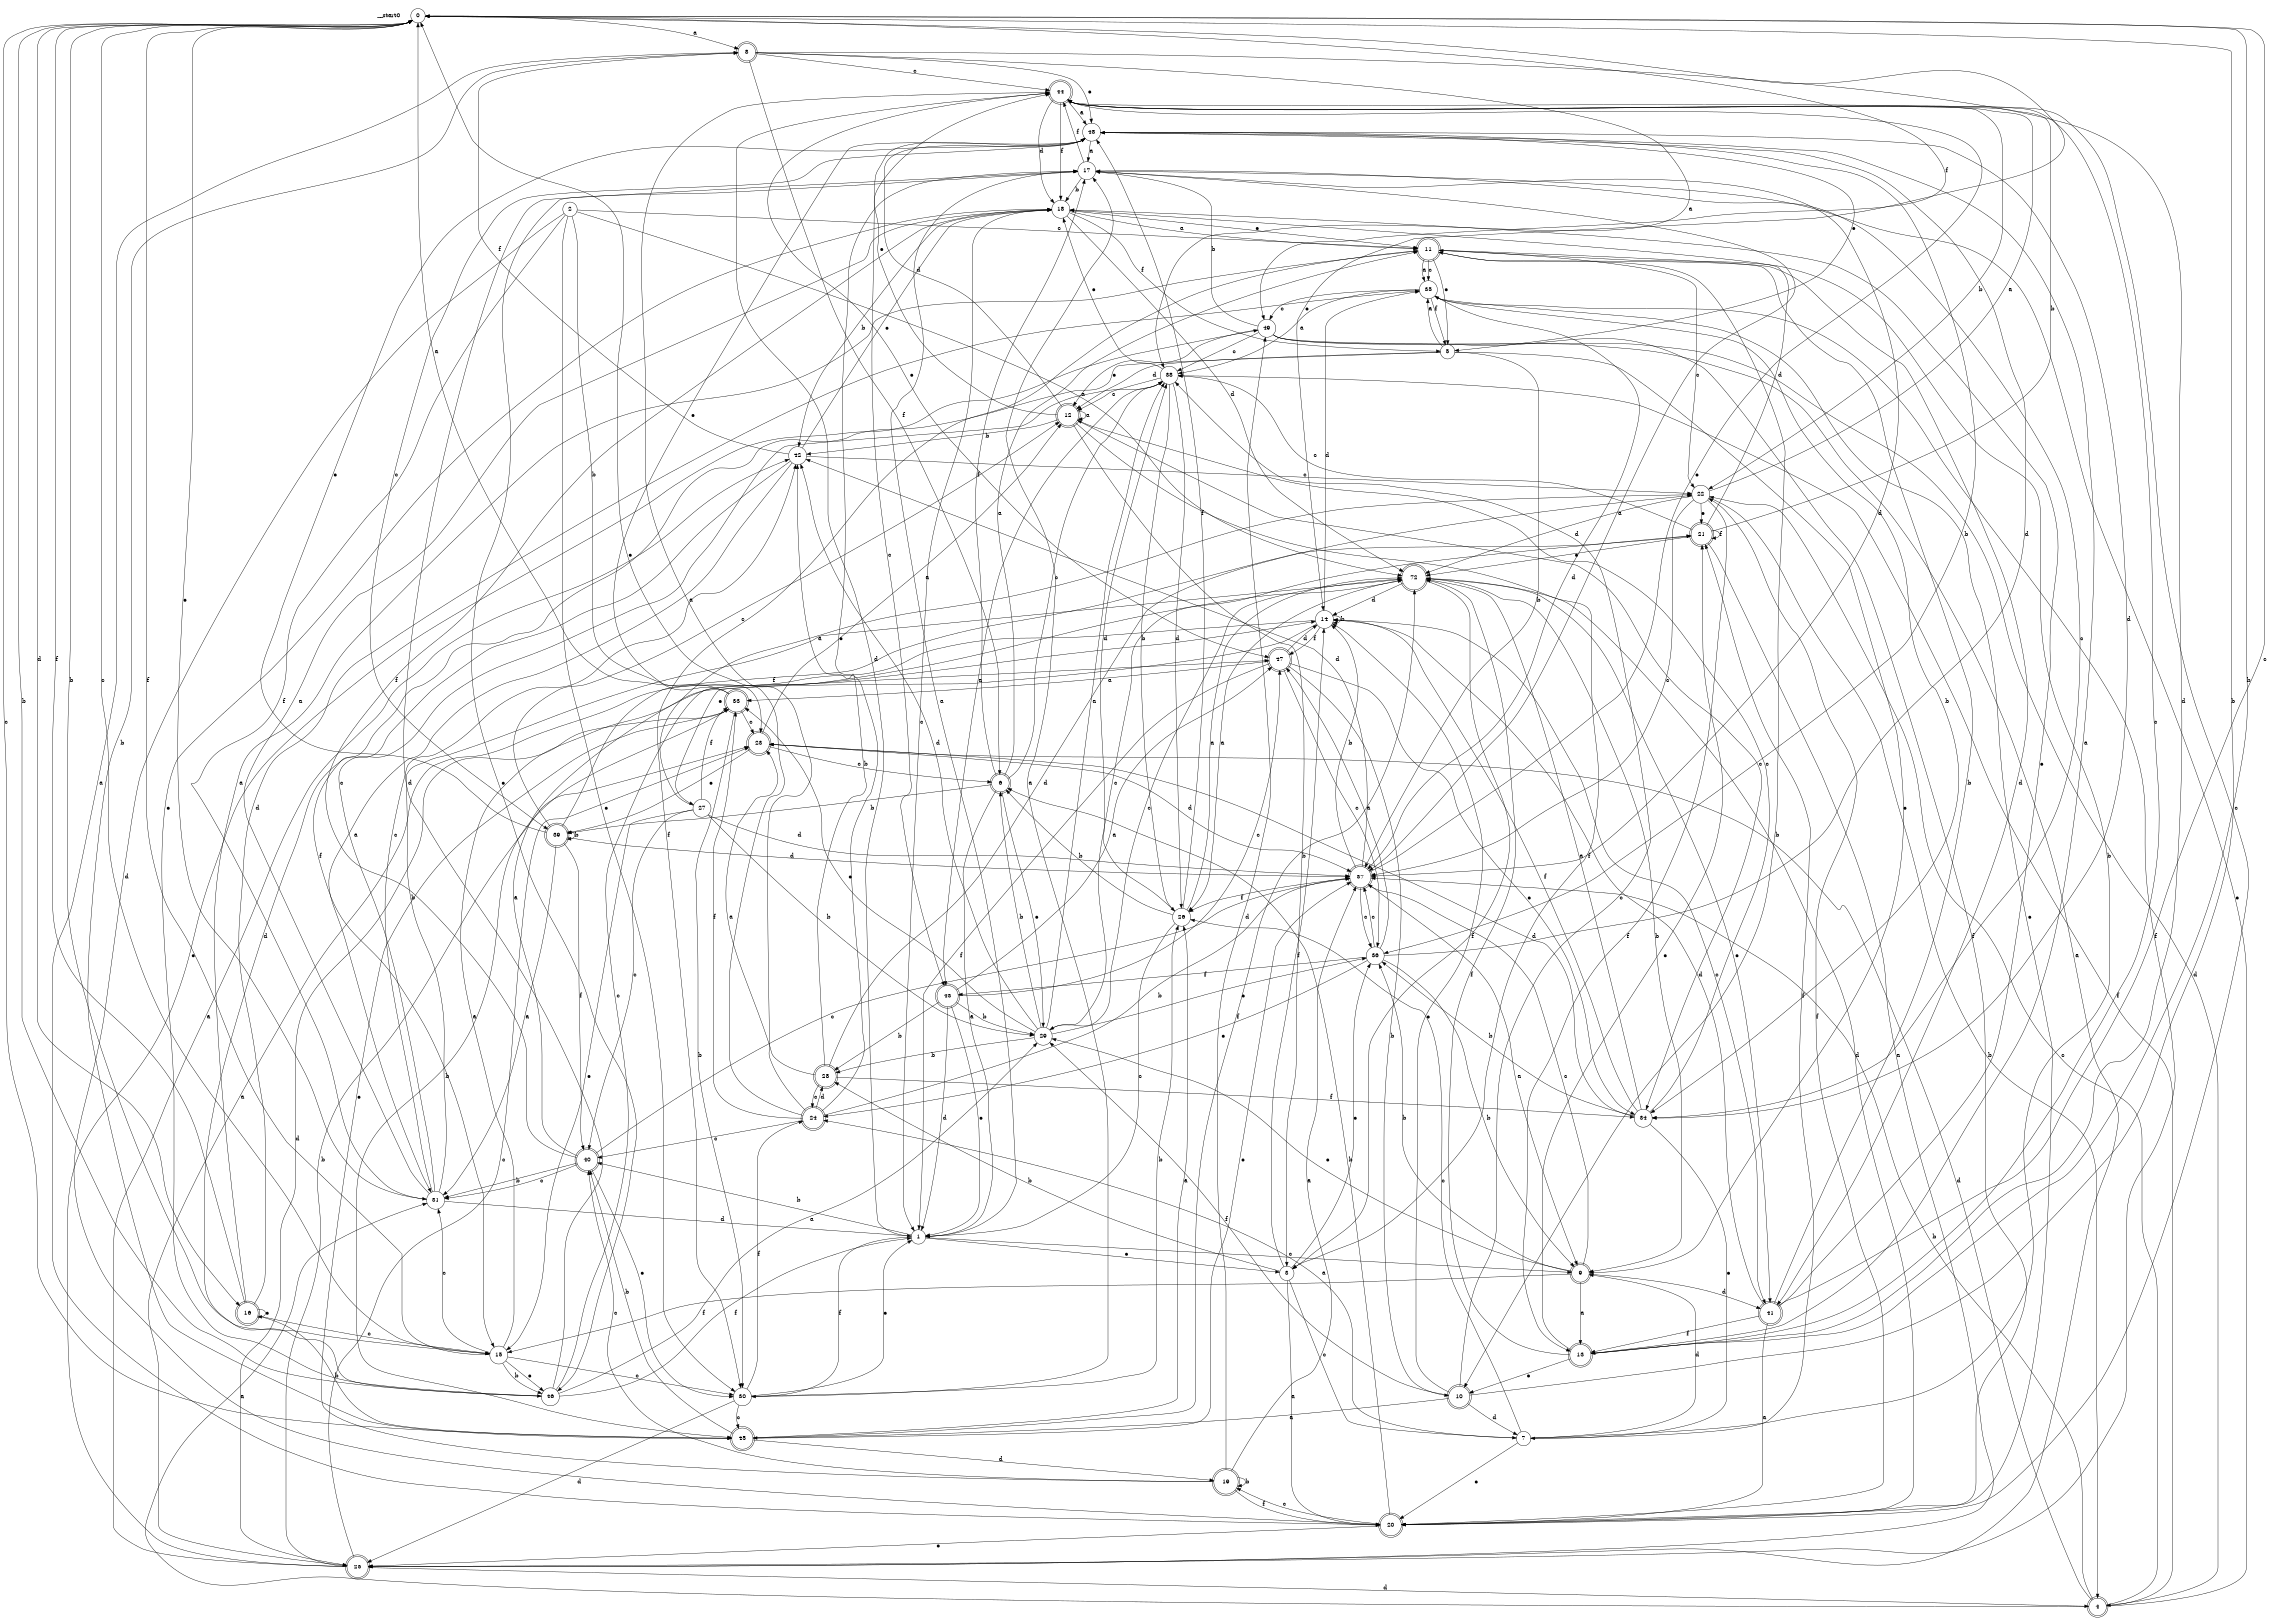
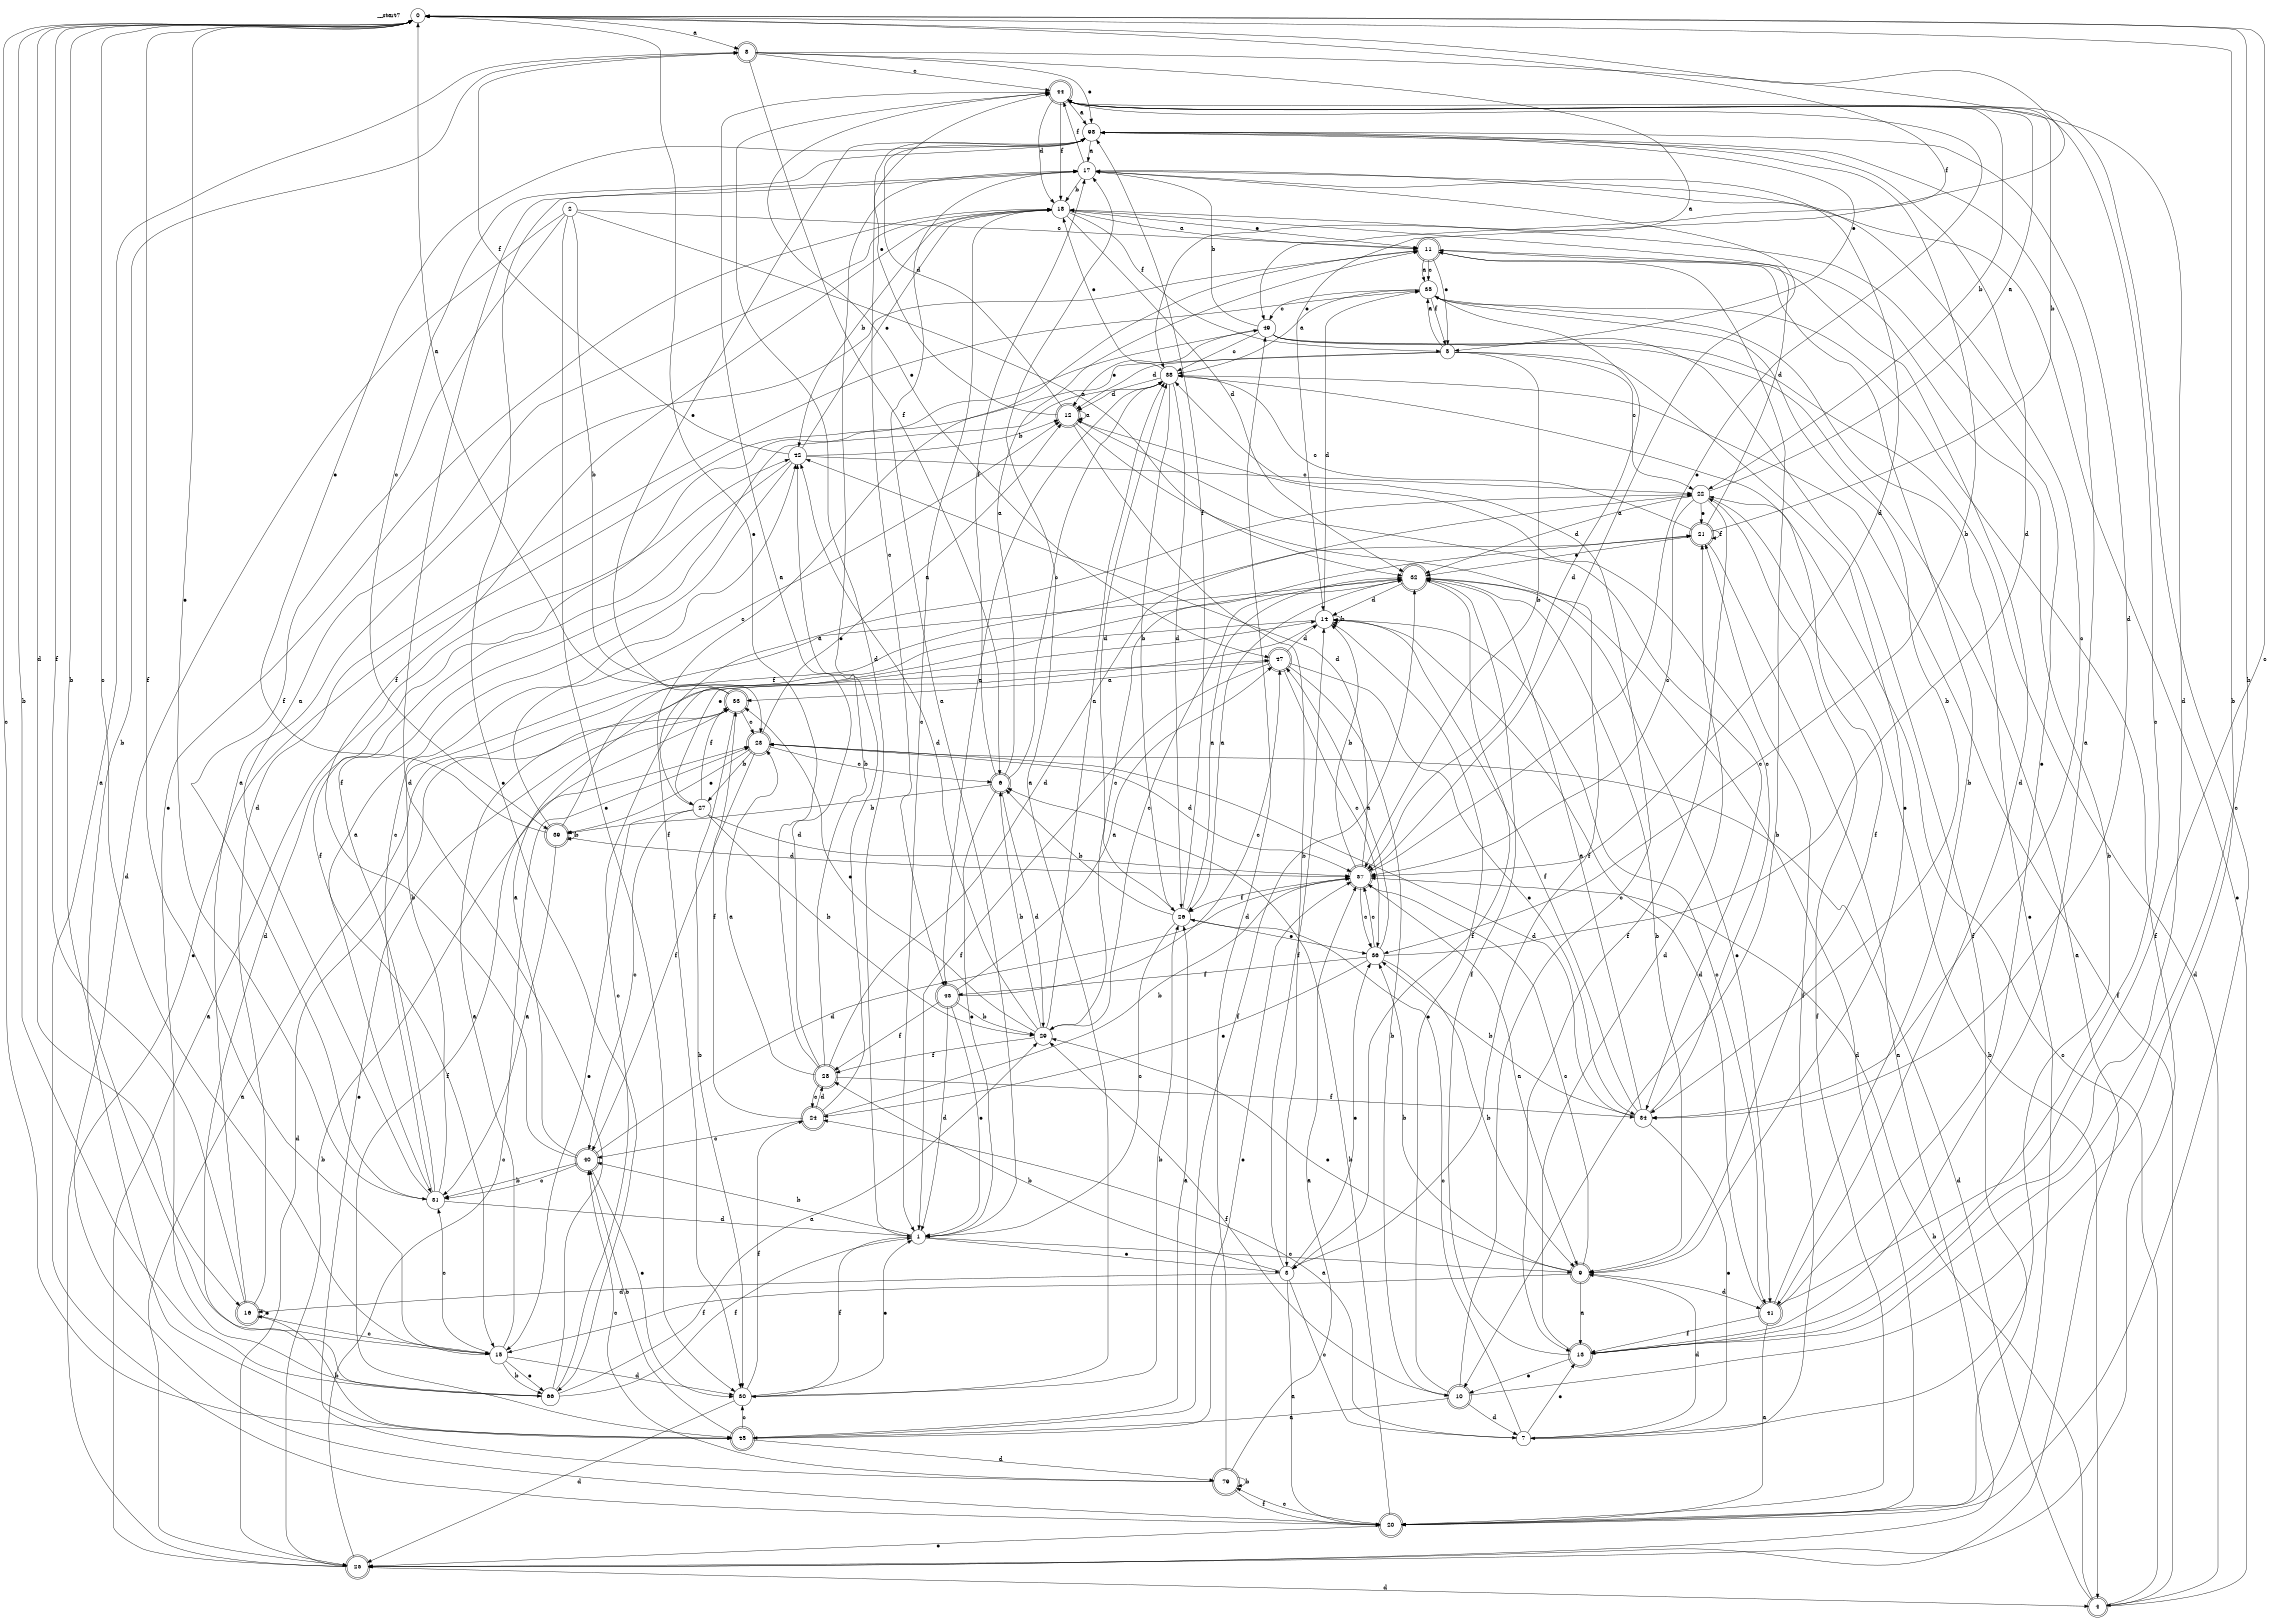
(389, 16) -> (389, 16)
(1092, 132) -> (1092, 132)
(1668, 274) -> (1614, 374)
(1114, 395) -> (1114, 395)
(941, 439) -> (932, 449)
(654, 519) -> (753, 495)
(1414, 578) -> (1414, 578)
(637, 581) -> (726, 494)
(1308, 642) -> none
none -> (1817, 646)
none -> (733, 772)
(342, 783) -> (342, 783)
(1037, 917) -> (1037, 917)
(1665, 956) -> (1665, 956)
(579, 993) -> (674, 950)
(1207, 994) -> (1276, 936)
(832, 1017) -> (832, 1017)
(972, 1017) -> (972, 1017)
(900, 1036) -> (900, 1036)
(933, 1056) -> (933, 1056)
(448, 1076) -> (448, 1076)
none -> (771, 1284)
(637, 1376) -> (637, 1376)
(550, 1397) -> (550, 1397)
(737, 1415) -> (742, 1419)
(1461, 1480) -> (1550, 1400)
(1226, 1482) -> (1226, 1482)
(879, 1598) -> none
